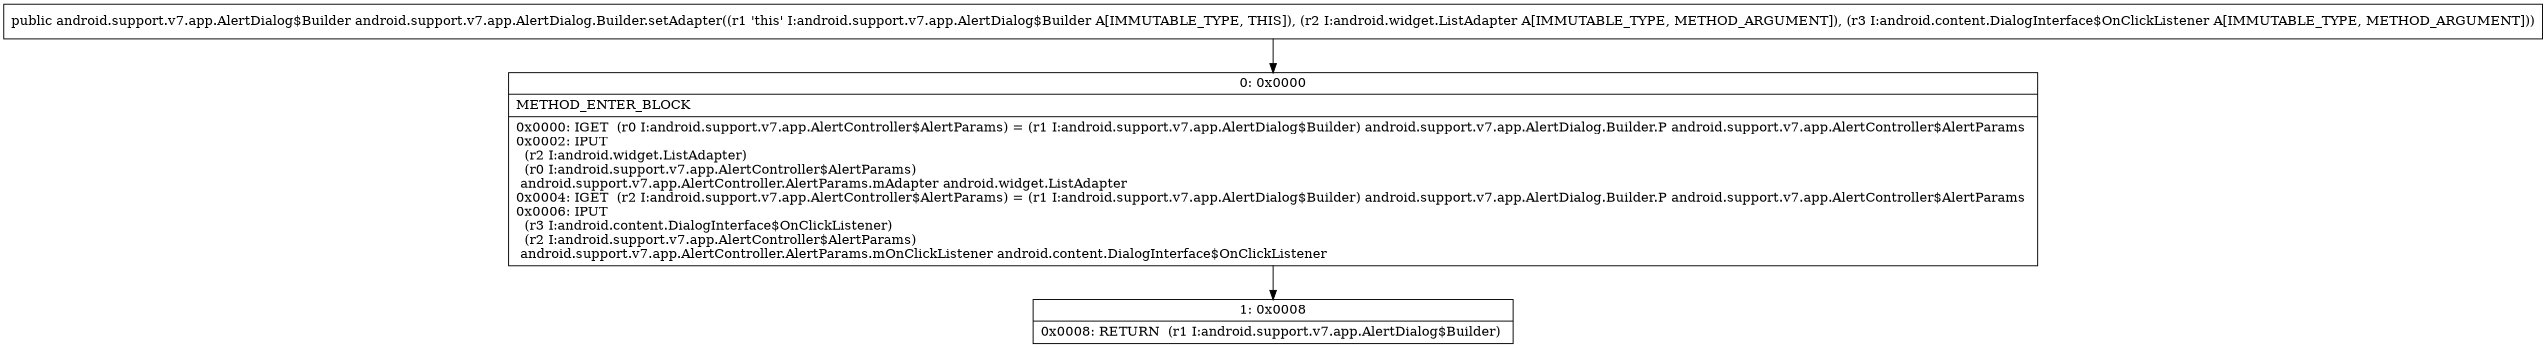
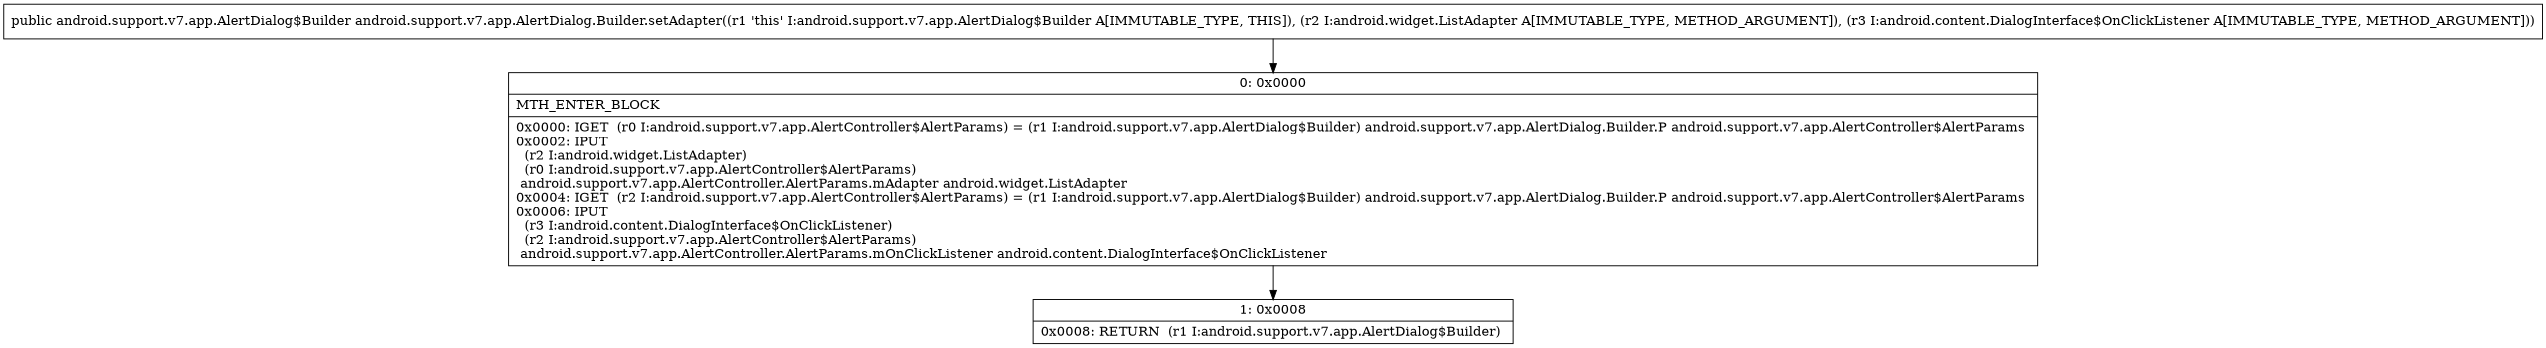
(604, 105) -> (588, 105)
